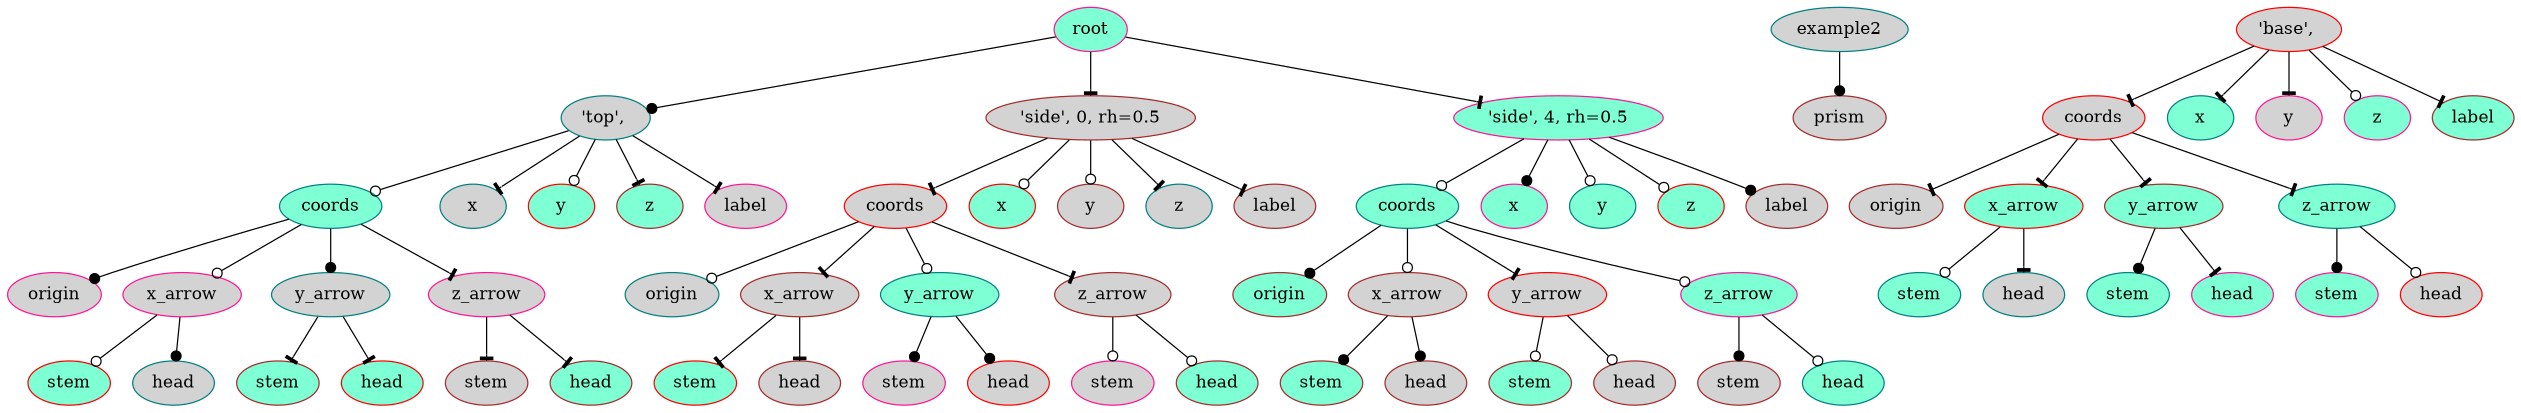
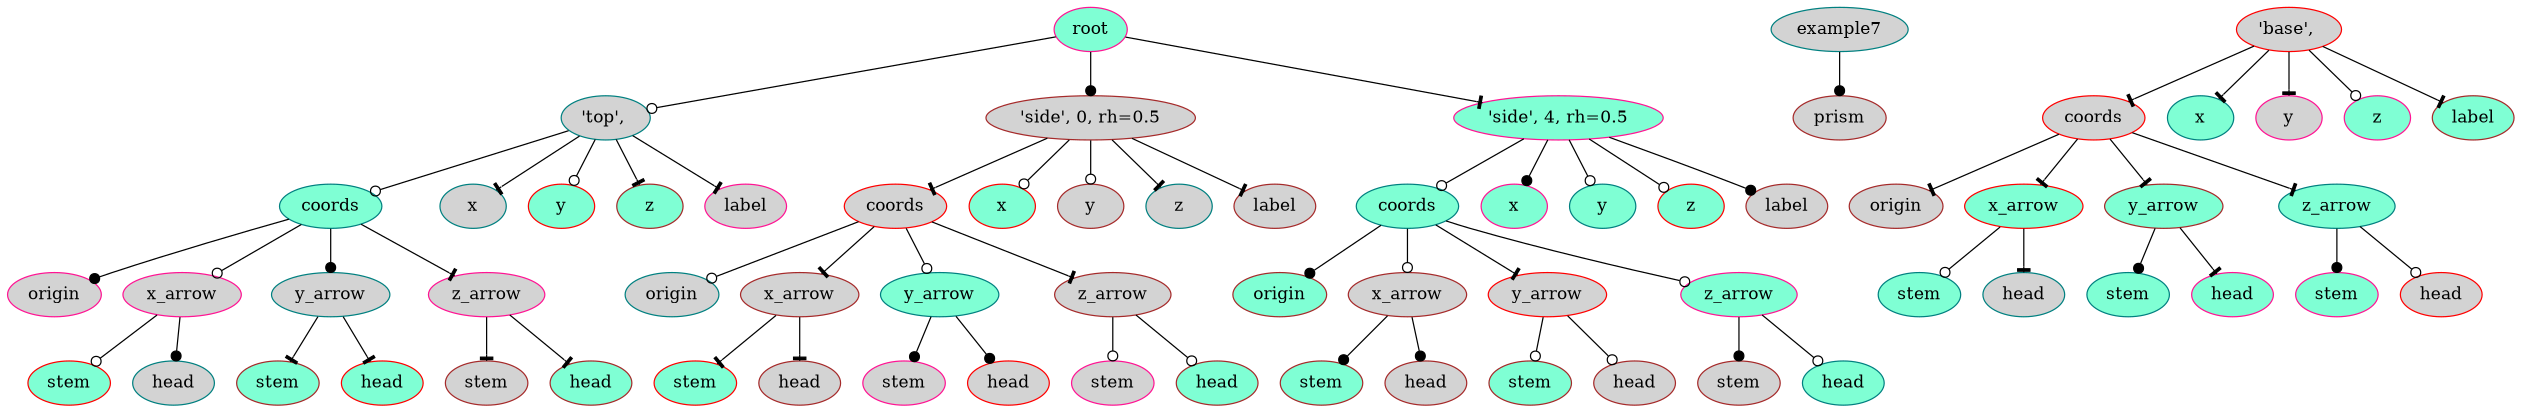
(1840, 29) -> (1840, 29)
(1091, 71) -> (1091, 69)
(856, 72) -> (856, 72)
